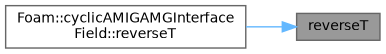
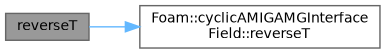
(264, 27) -> (107, 27)
